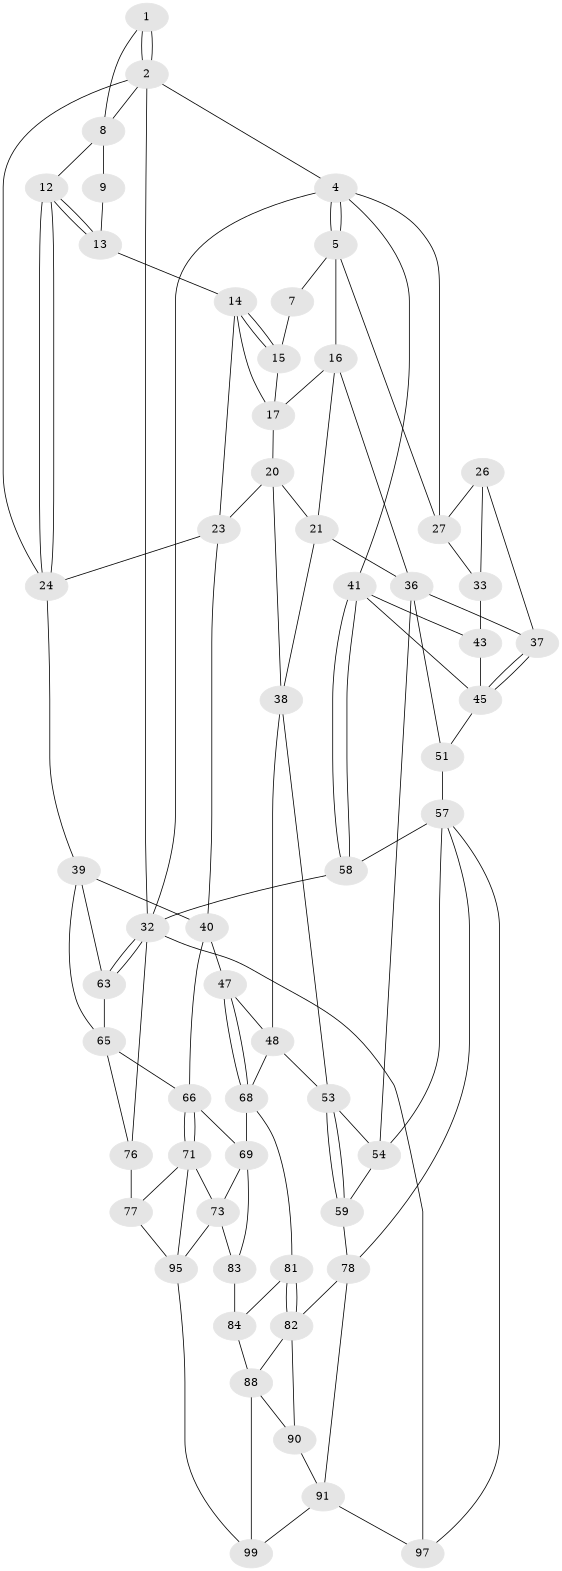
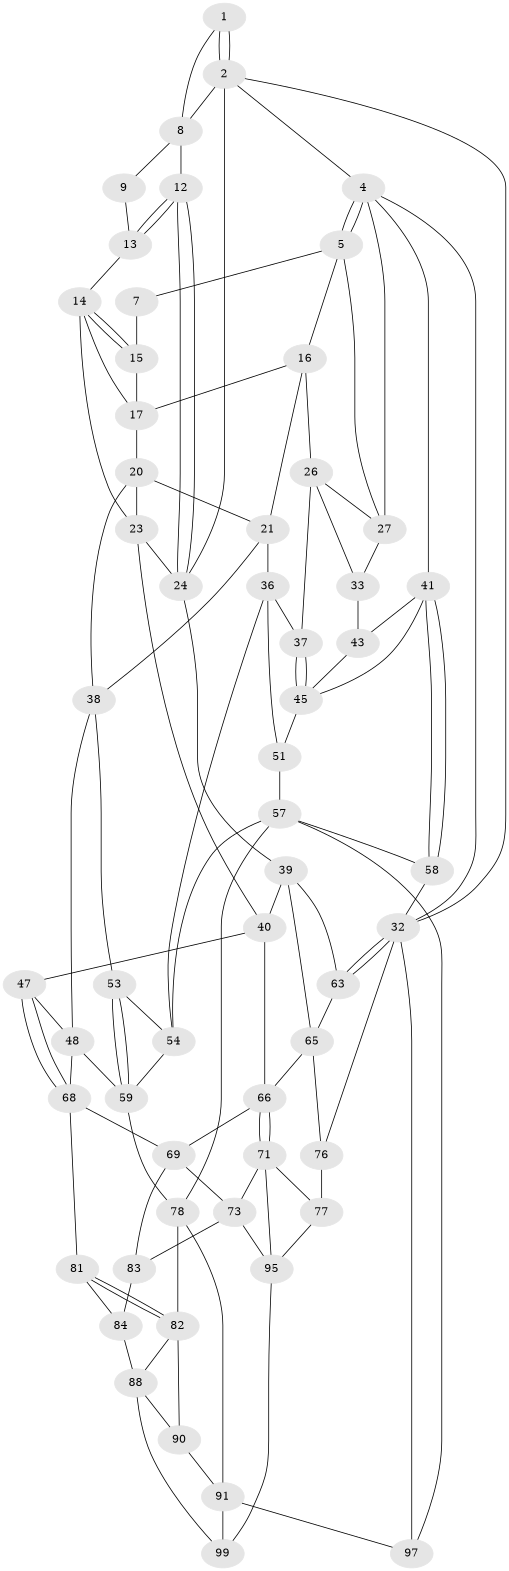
(374, 473) -> (308, 416)
(301, 1070) -> (100, 1070)
